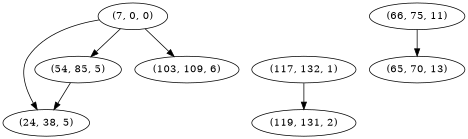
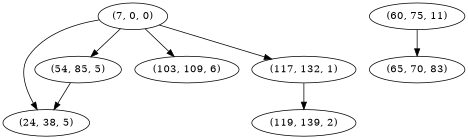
(417, 16) -> (417, 16)
none -> (212, 41)
(417, 70) -> (417, 70)
(304, 123) -> (304, 123)
